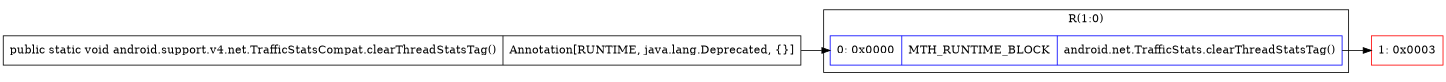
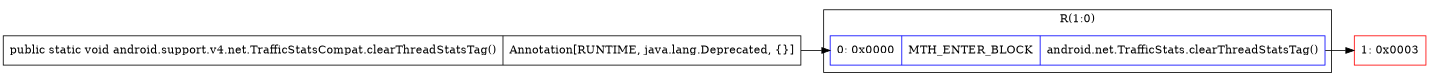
(980, 50) -> (971, 50)
